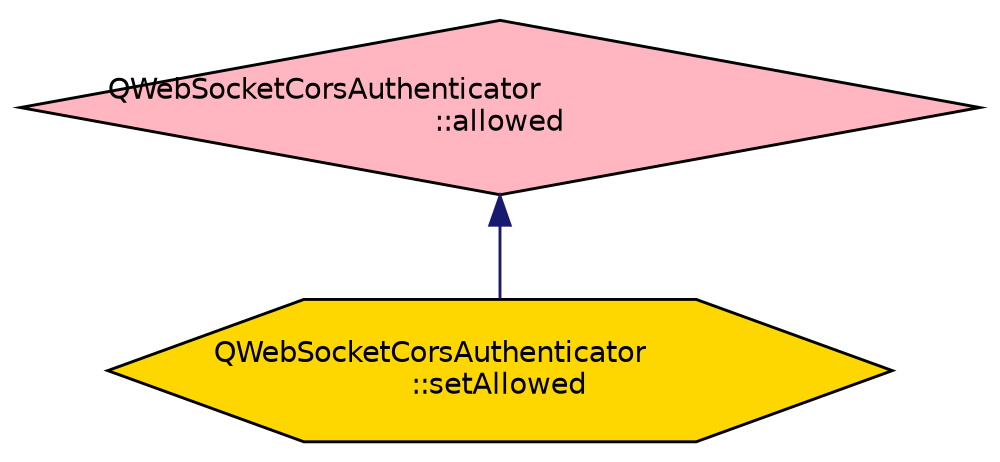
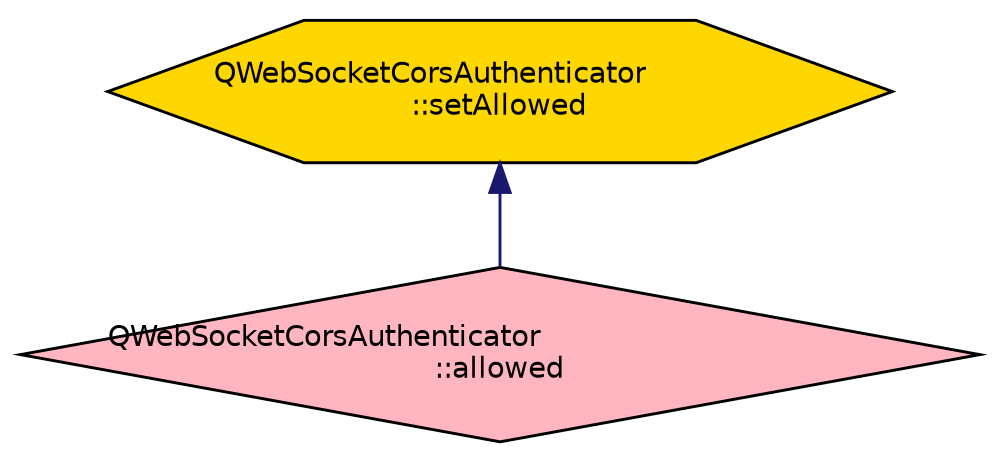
(500, 262) -> (500, 230)
